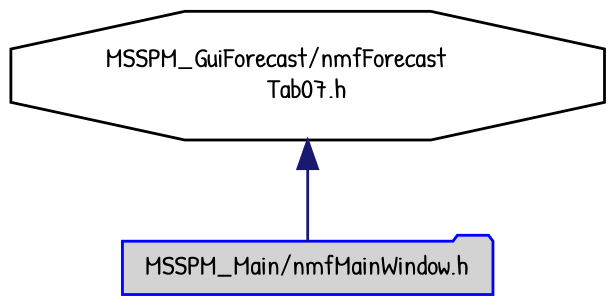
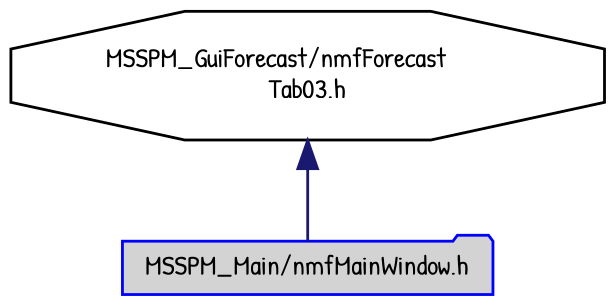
(308, 76) -> (308, 76)
